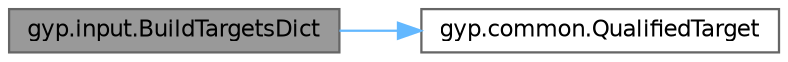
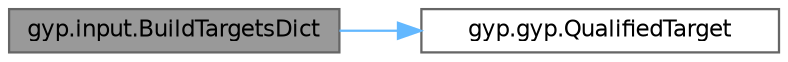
(600, 31) -> (600, 31)
